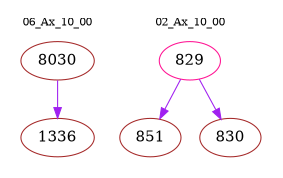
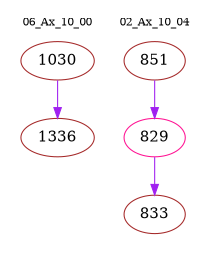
(190, 23) -> (155, 23)
(58, 61) -> (58, 61)
(173, 94) -> (155, 94)
(230, 138) -> (155, 214)
